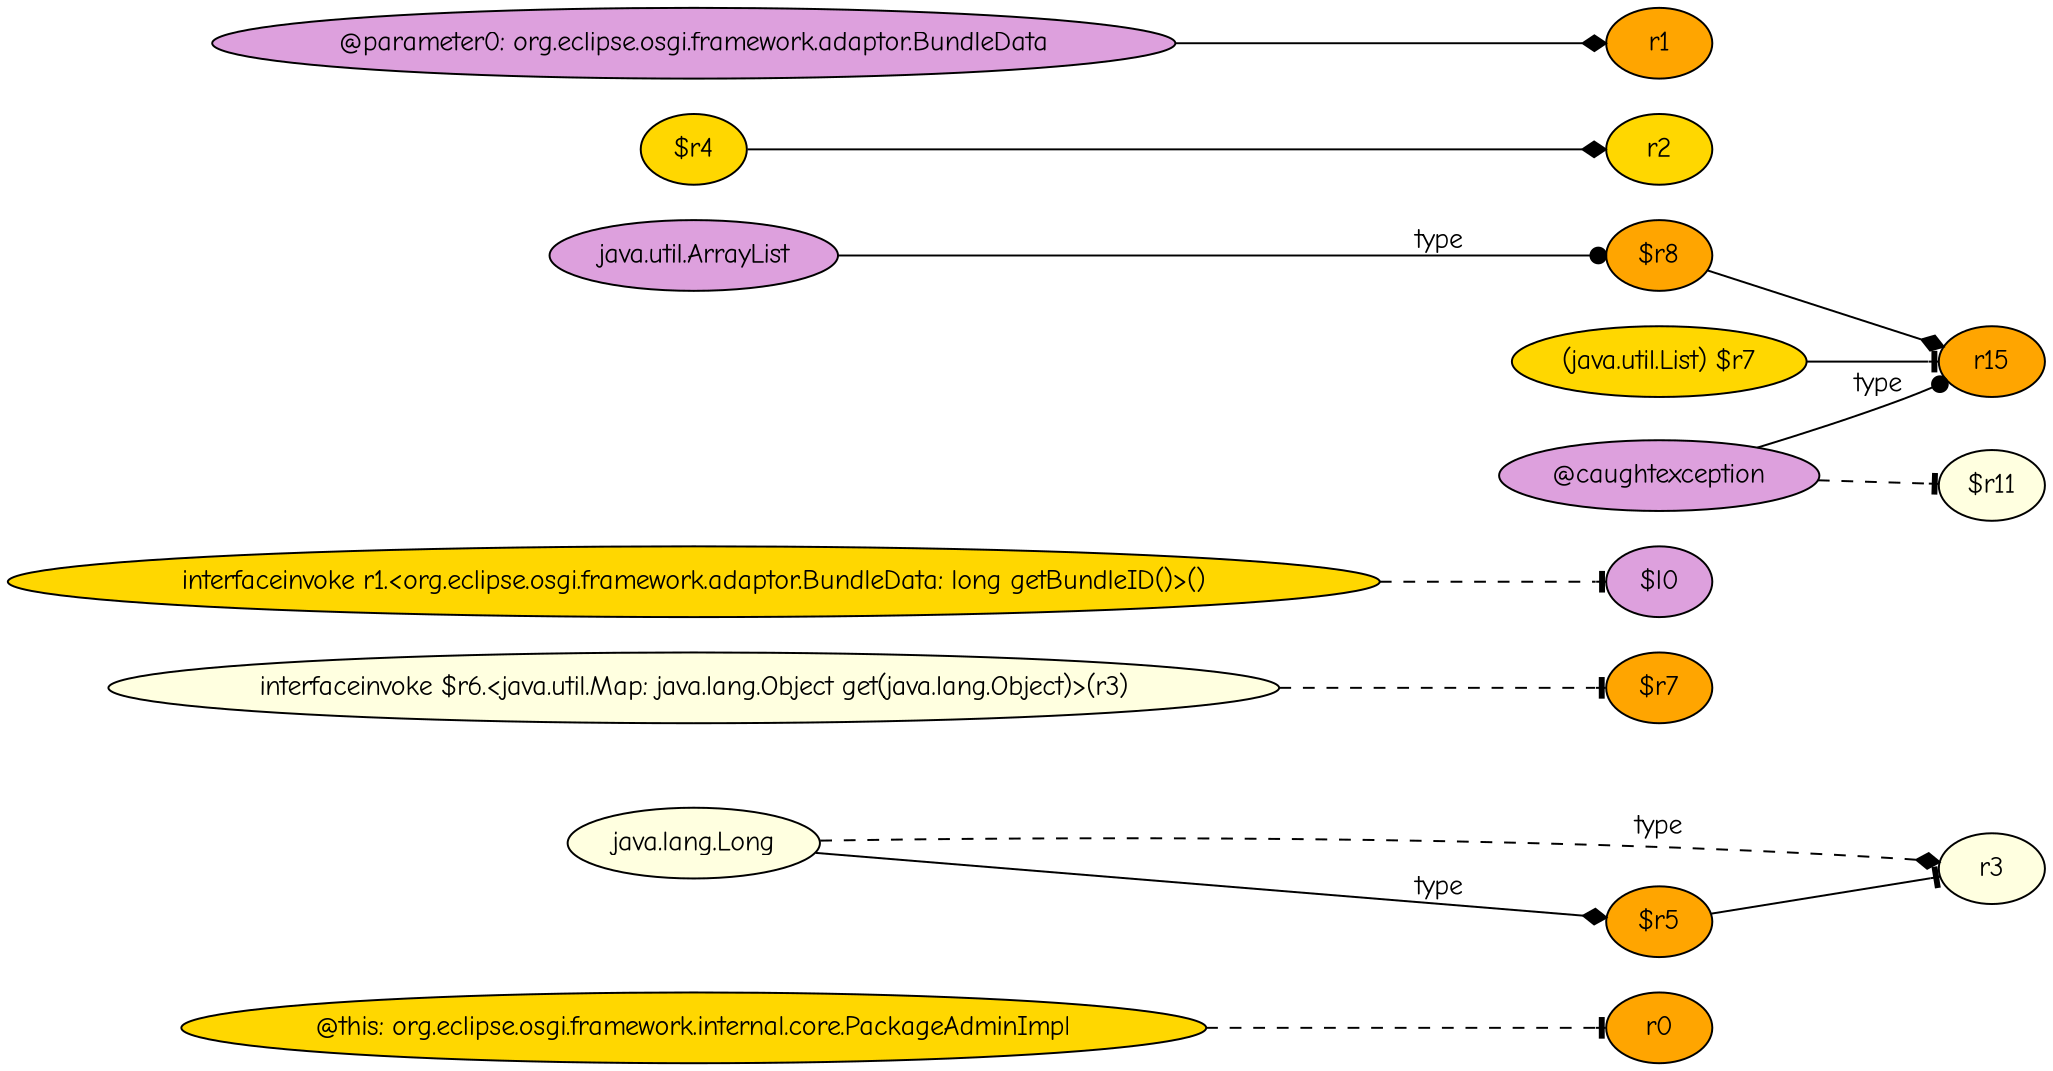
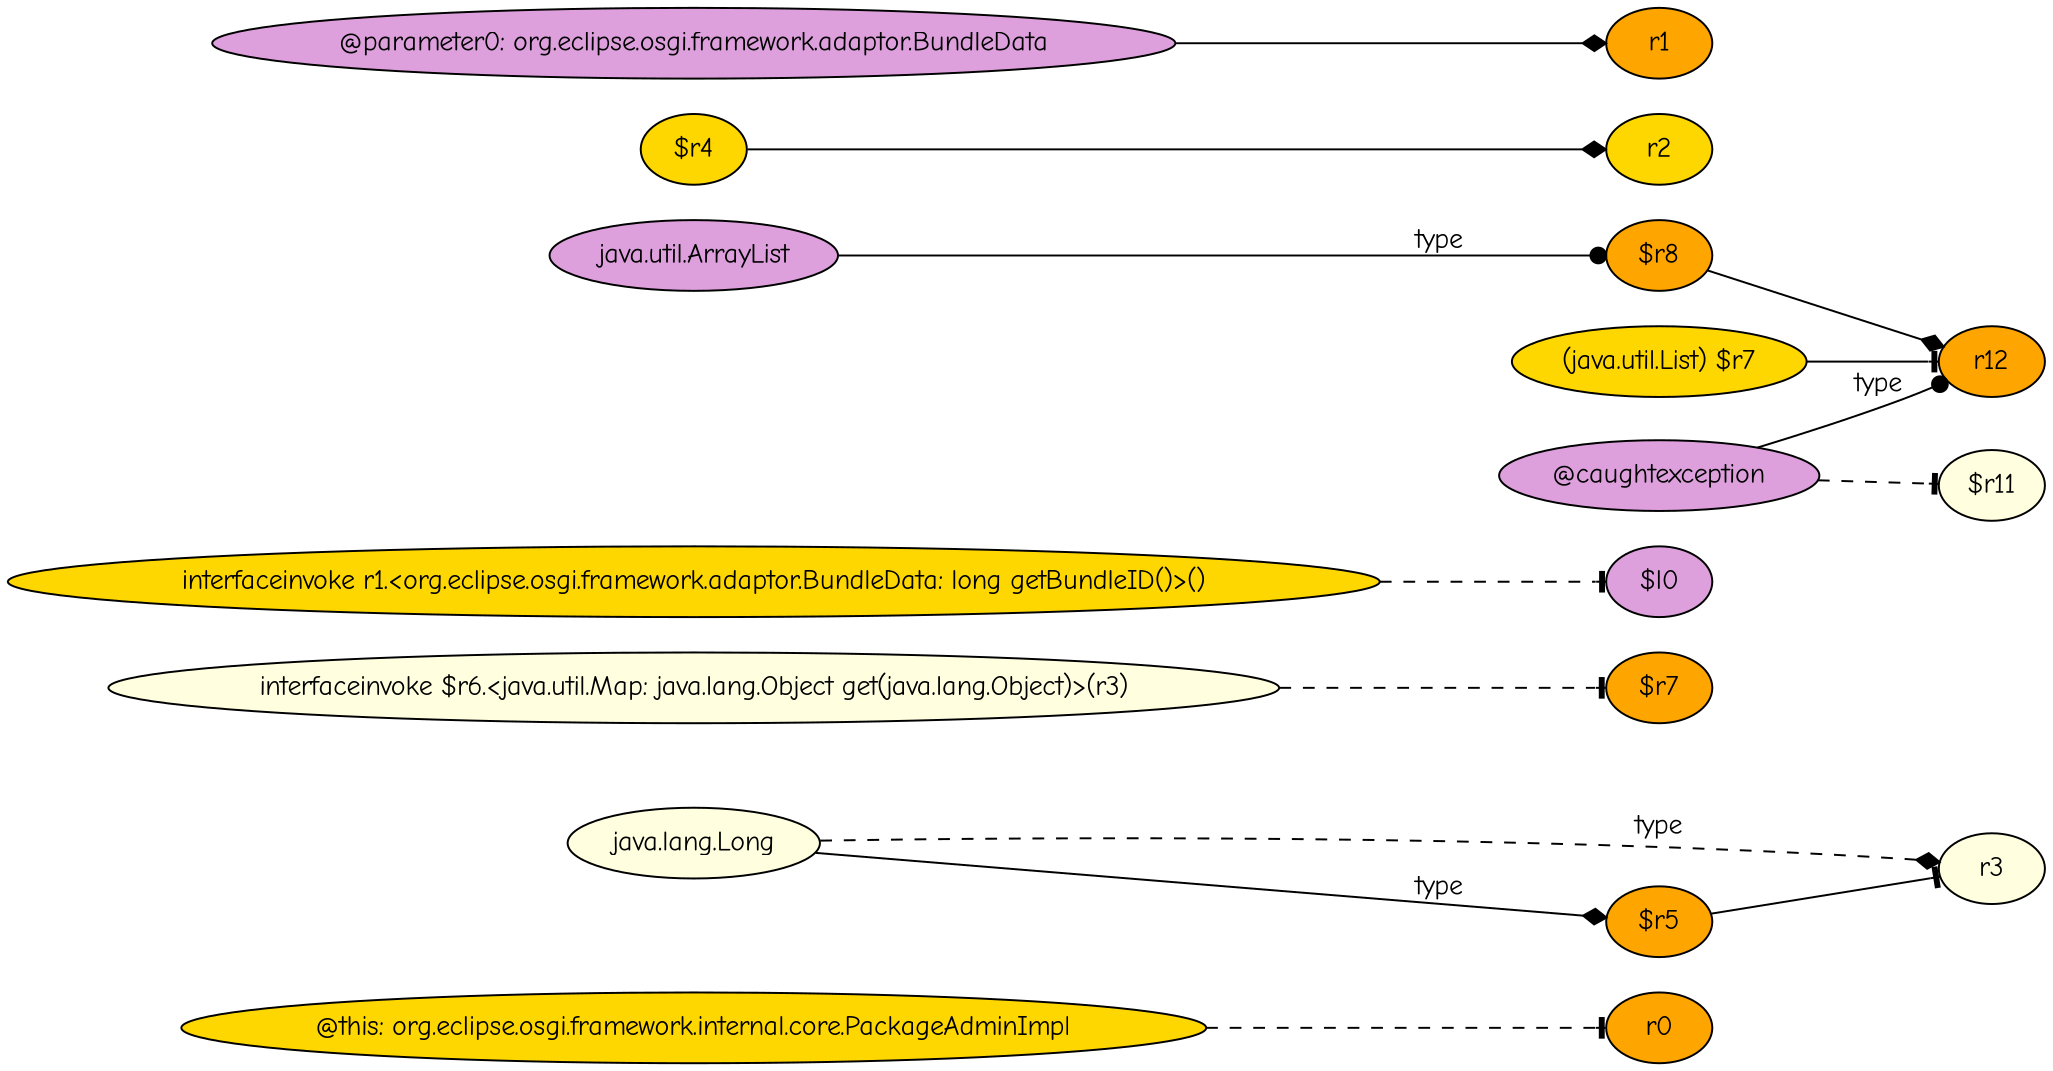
(1992, 362) -> (1992, 362)
